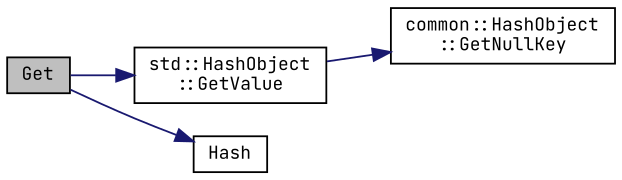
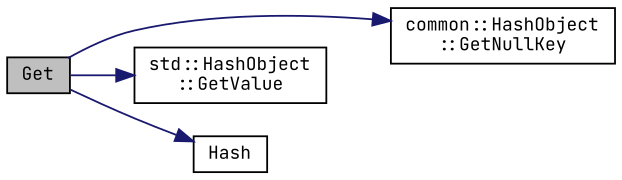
(350, 58) -> (217, 19)
